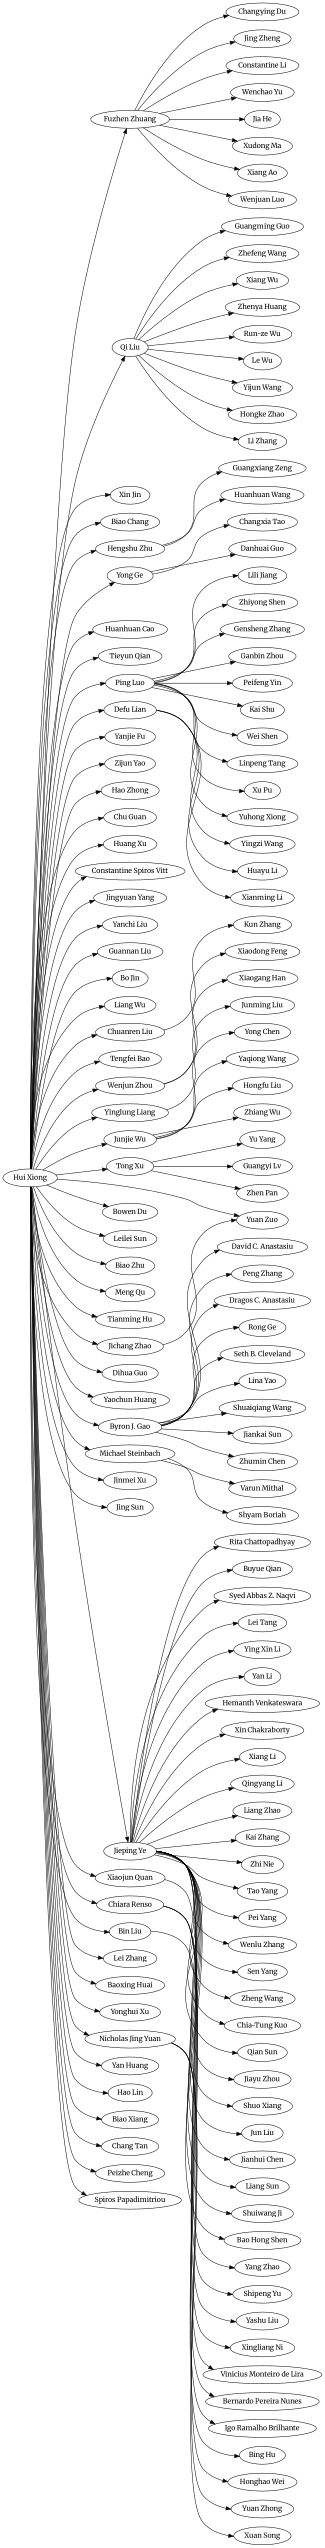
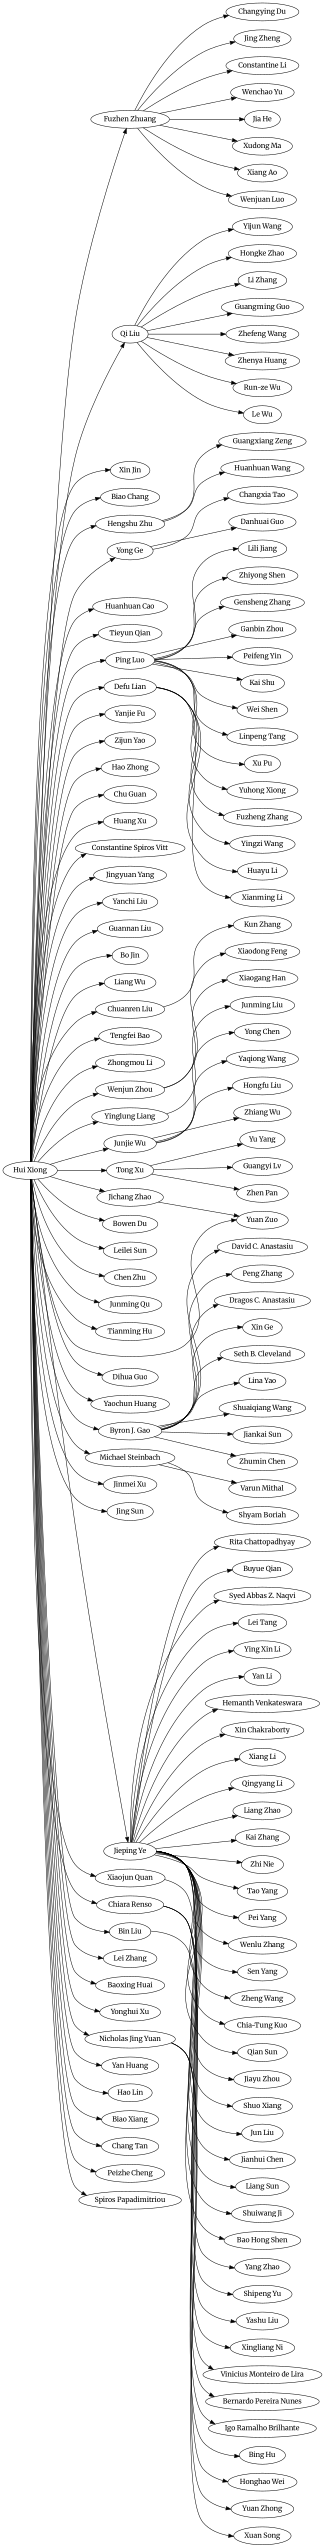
(262, 280) -> none
none -> (262, 817)
none -> (130, 1063)
(130, 1266) -> (130, 1278)
(130, 1293) -> (130, 1305)
(262, 1328) -> (262, 1328)
